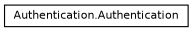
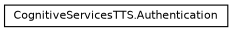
(96, 16) -> (116, 16)
